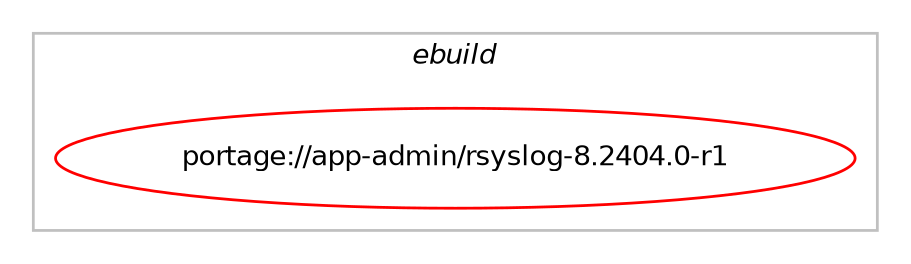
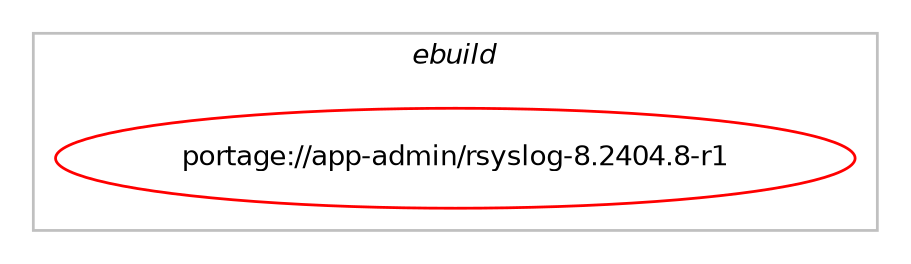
(455, 158) -> (455, 158)
